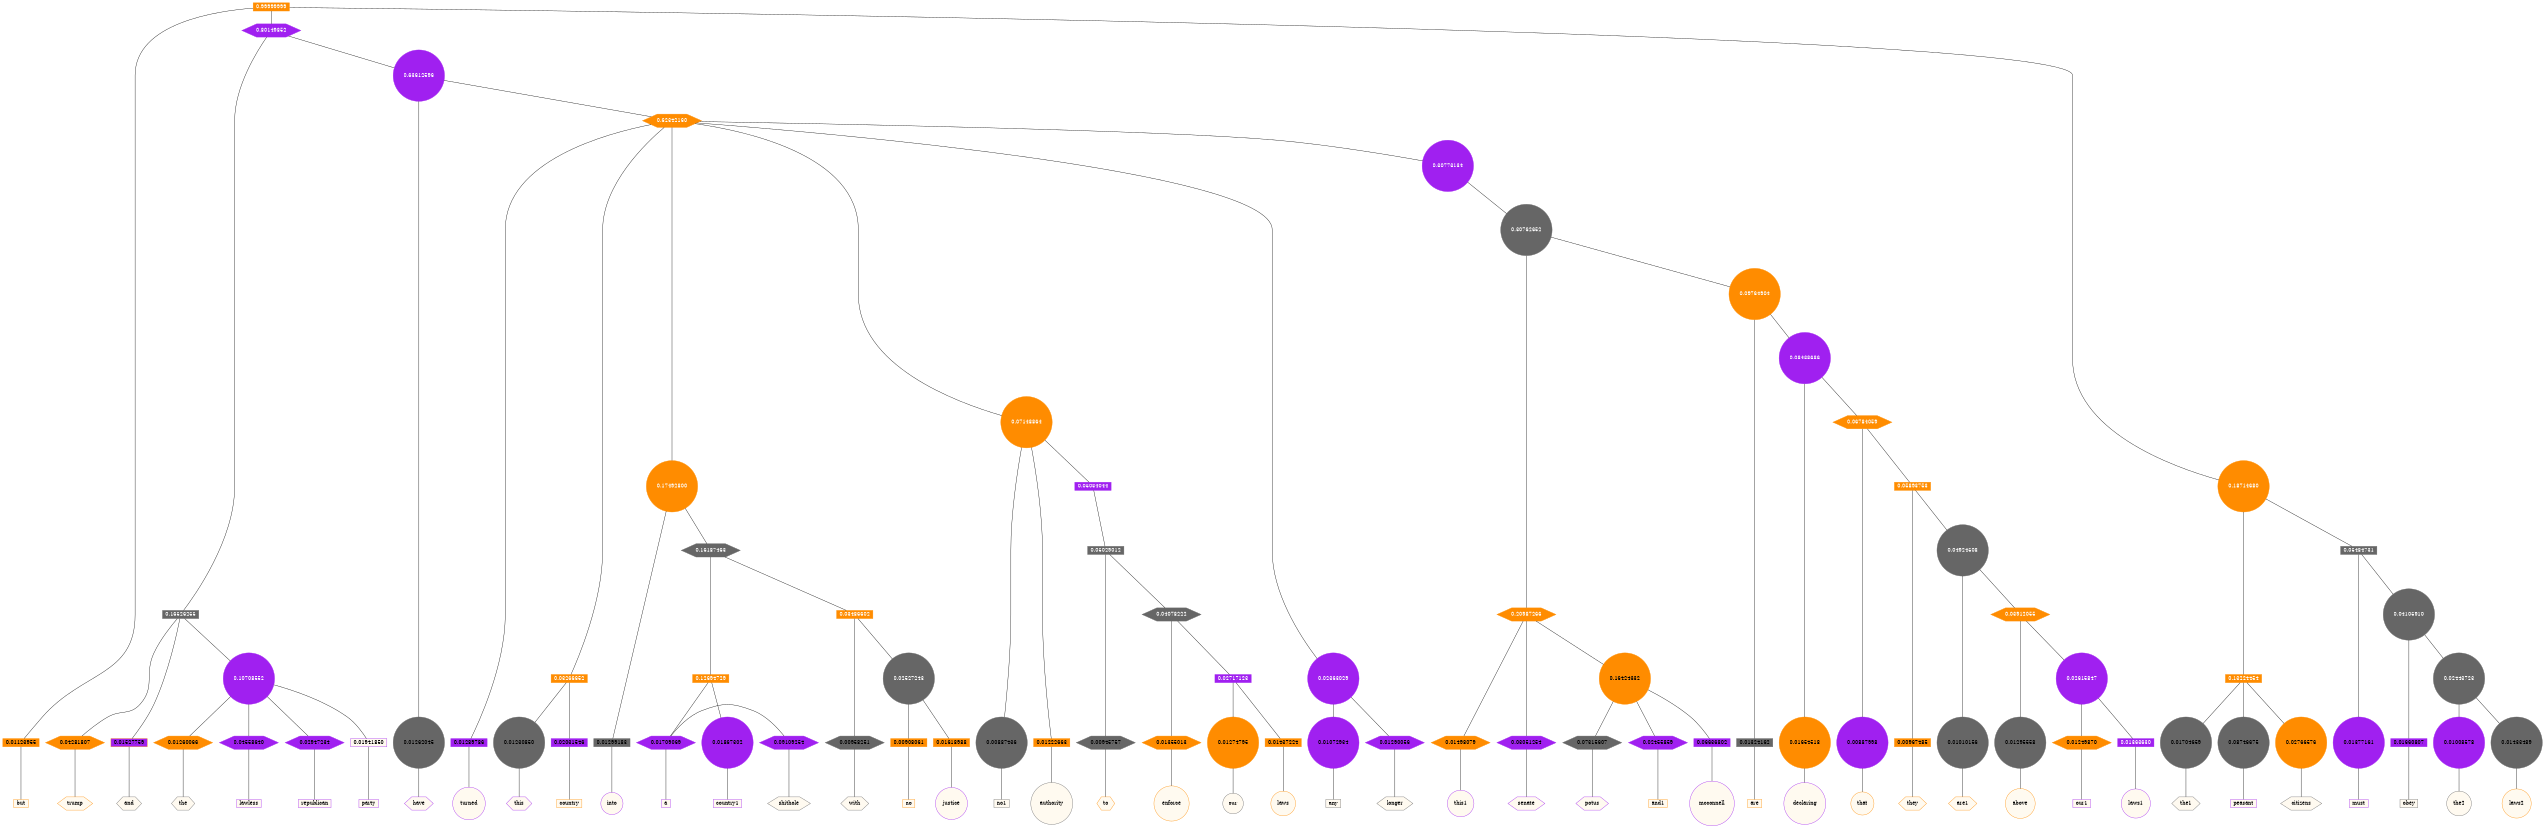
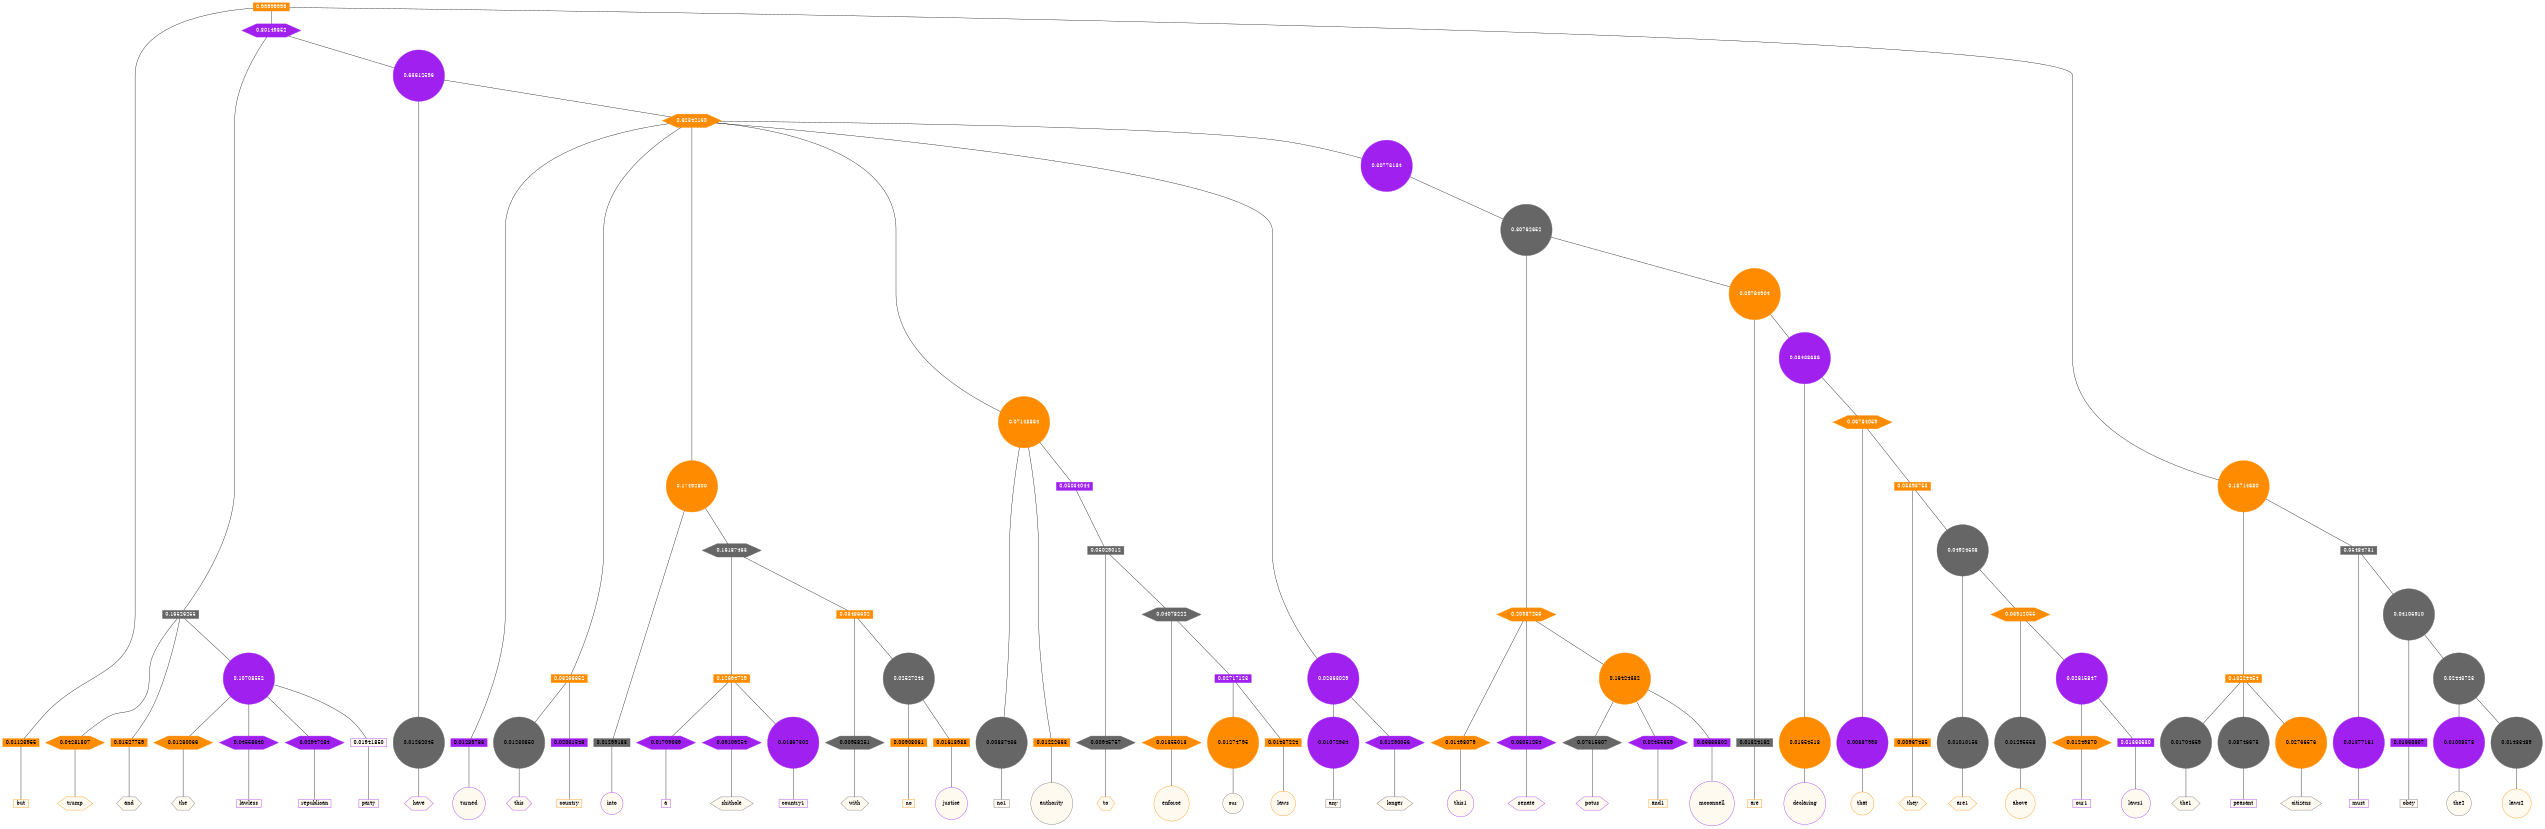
(727, 705) -> (732, 709)
(129, 743) -> (129, 743)
